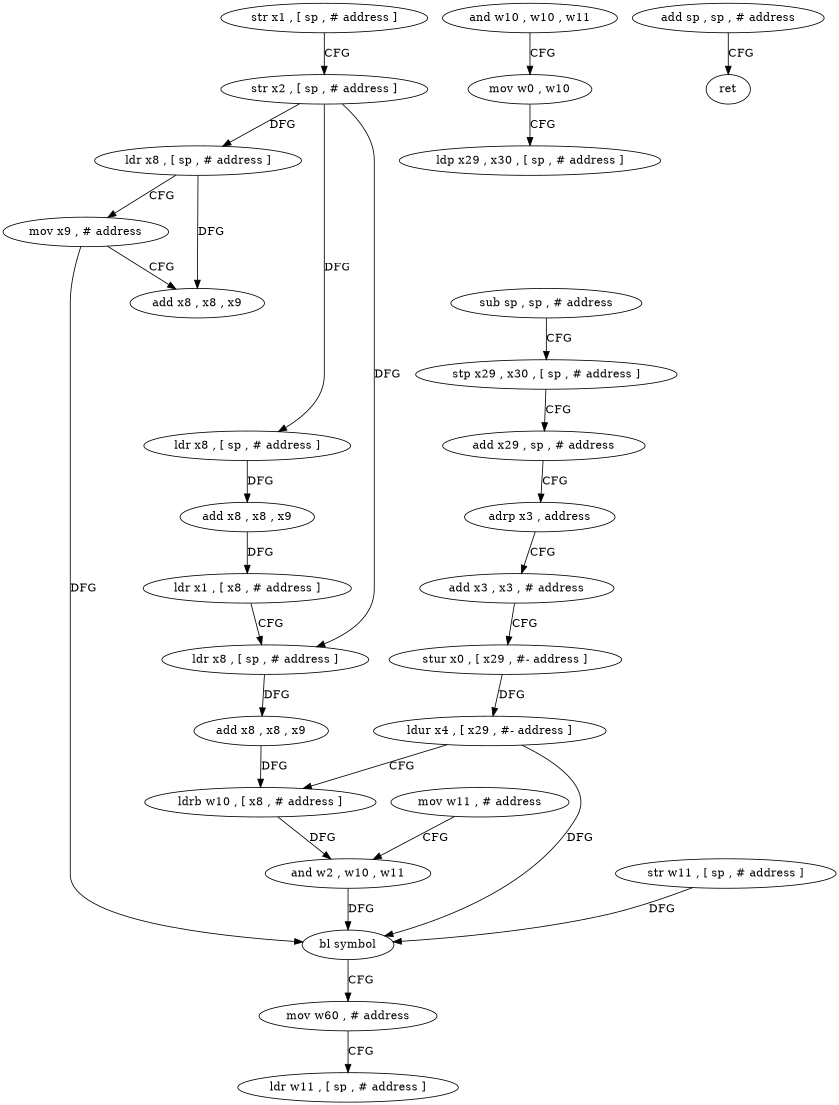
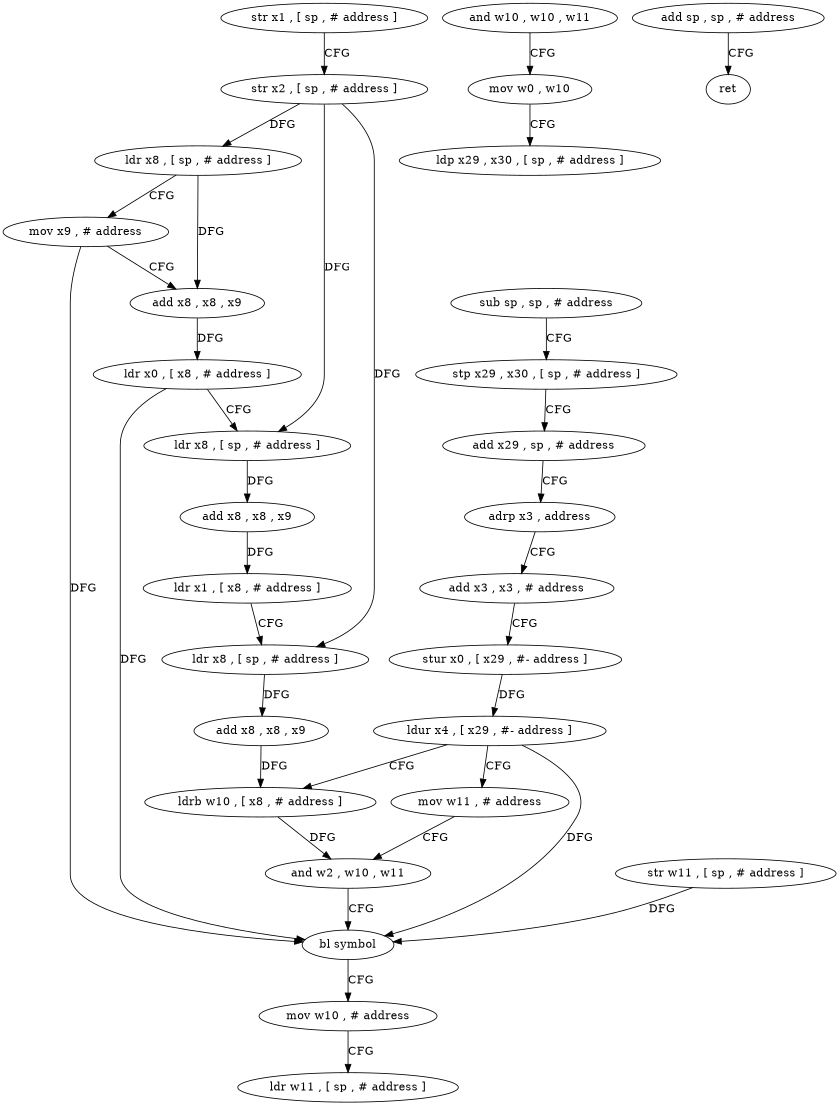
none -> (197, 374)
none -> (485, 762)
(362, 909) -> (362, 909)
(348, 1016) -> (348, 1016)
